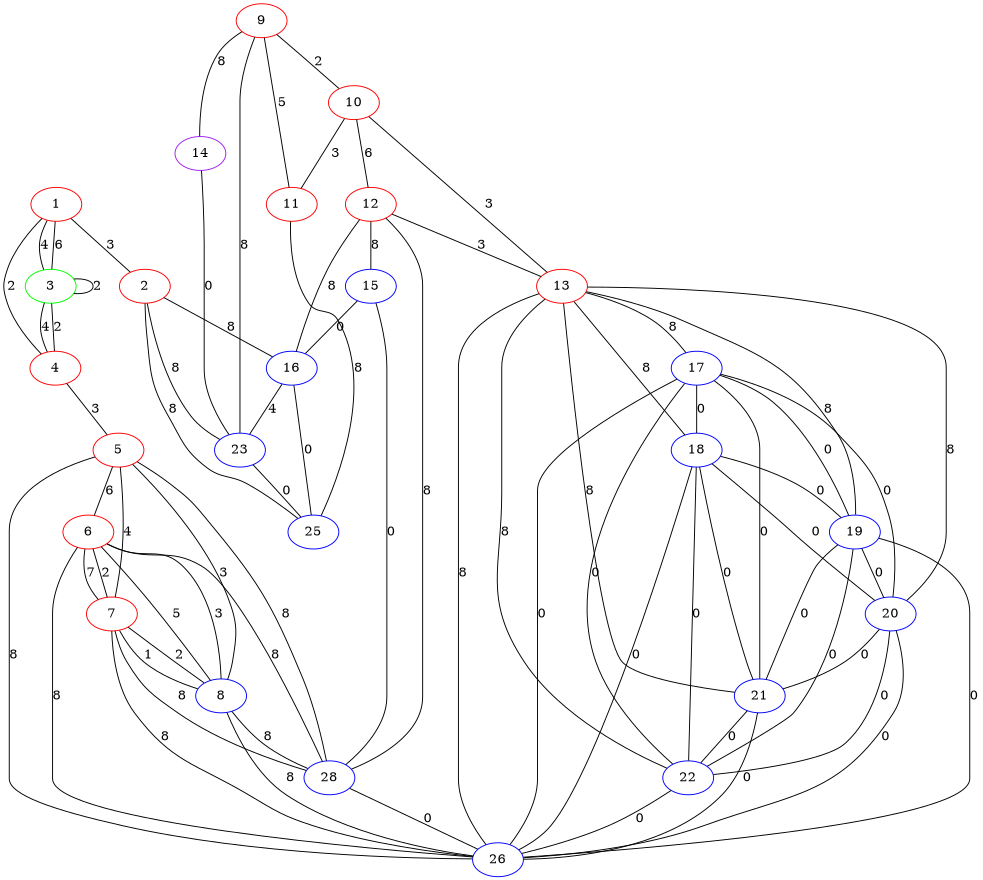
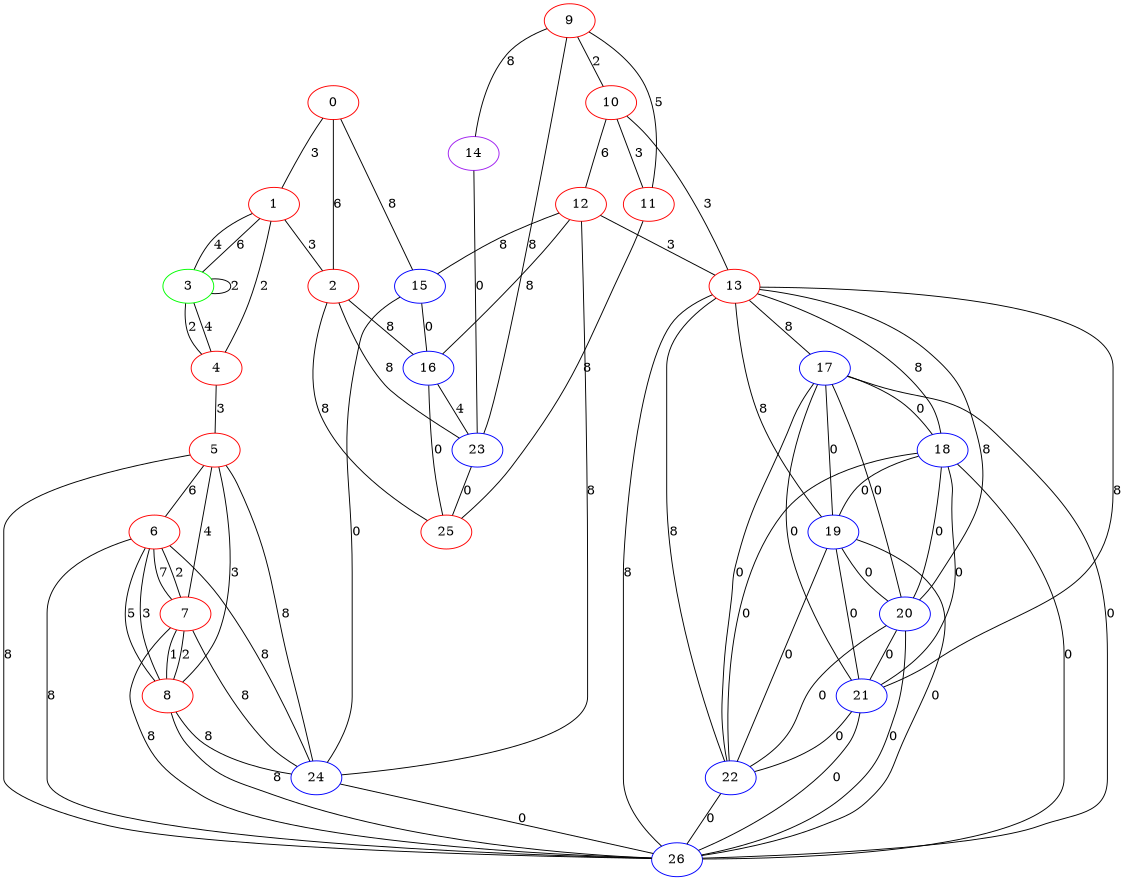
none -> (333, 103)
(313, 532) -> (446, 532)
(221, 696) -> (168, 696)
(329, 778) -> (316, 778)
